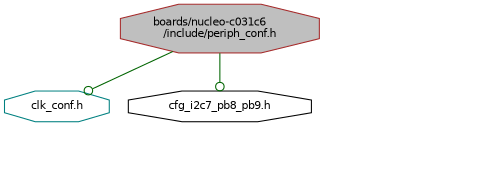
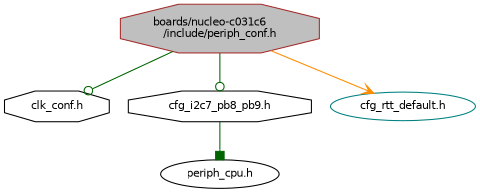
(57, 106) -> (57, 106)
none -> (403, 106)
none -> (220, 174)
